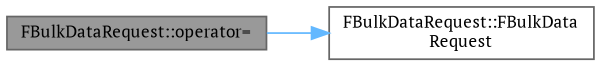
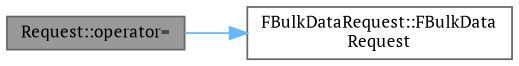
(137, 33) -> (96, 33)
